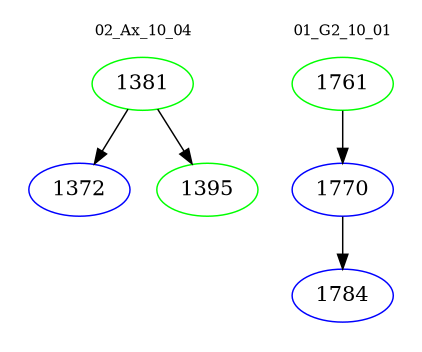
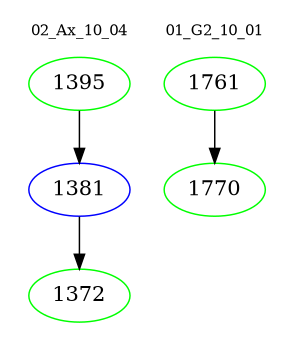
(143, 84) -> (79, 190)
(171, 130) -> (79, 130)
(79, 190) -> (79, 296)
(343, 190) -> (215, 190)
(343, 296) -> none
